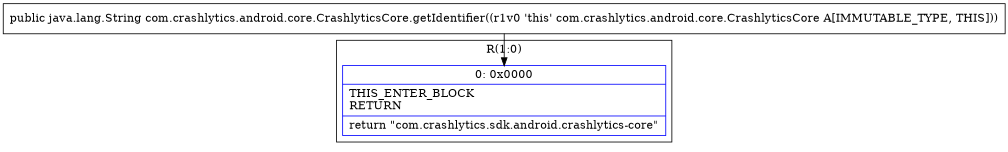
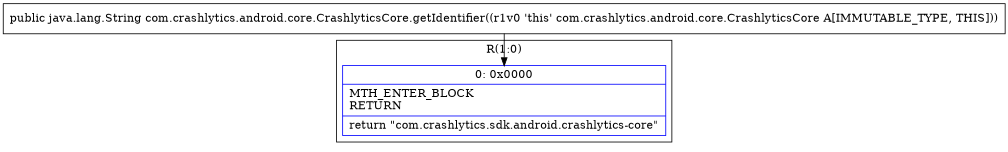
(412, 94) -> (412, 94)
